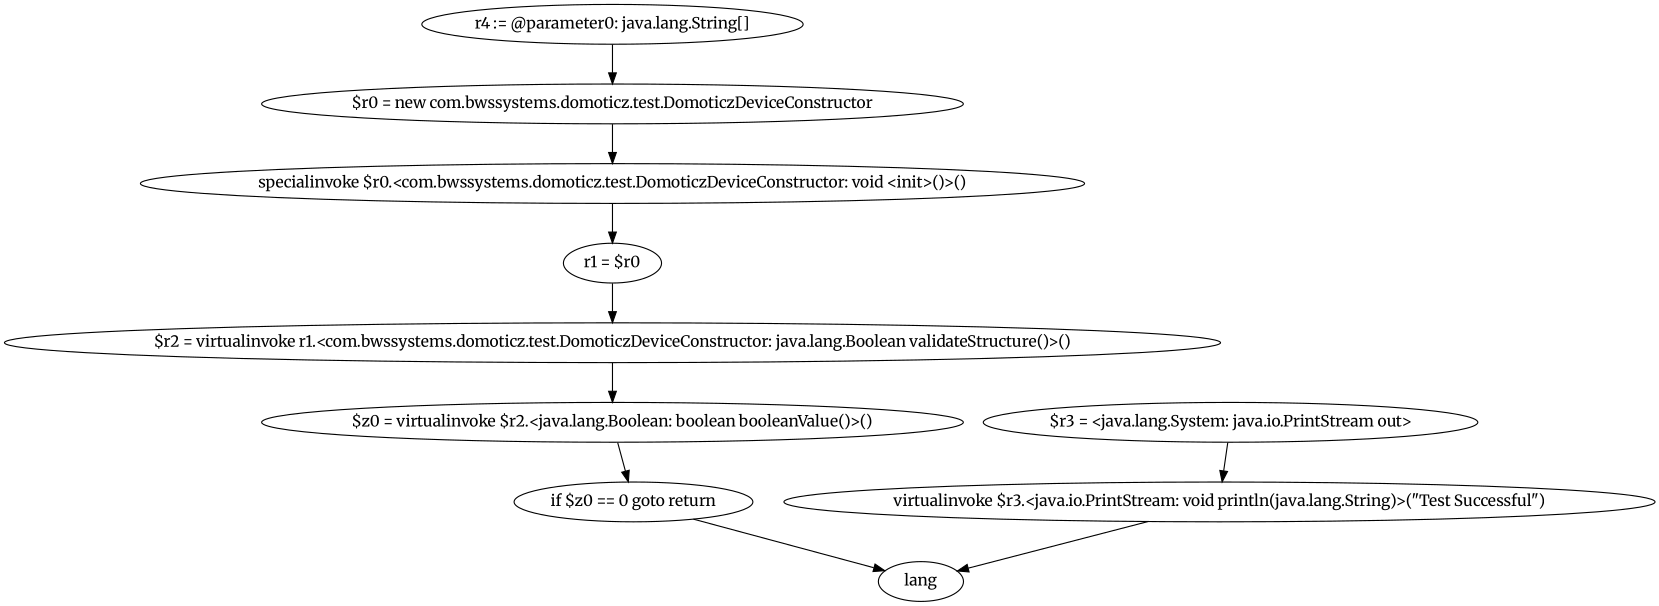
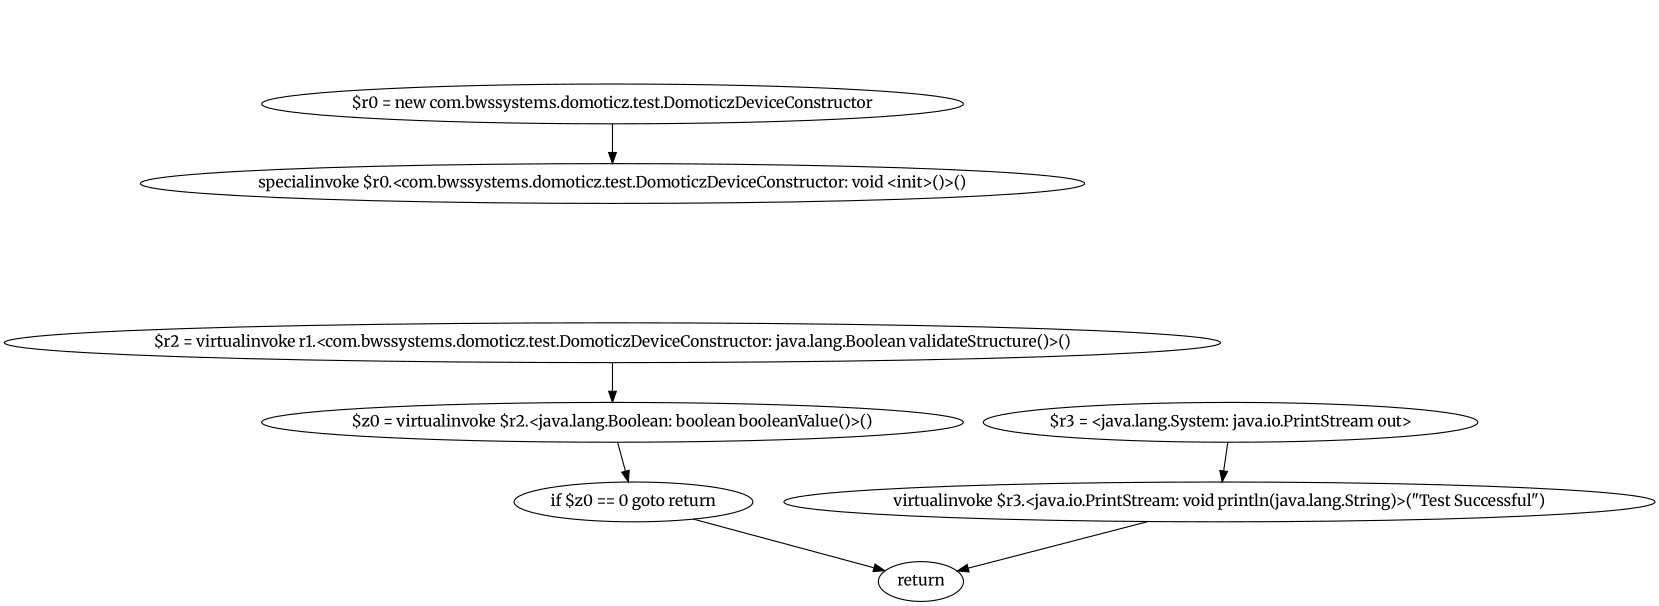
(612, 24) -> none
(612, 263) -> none
(921, 582) -> (921, 582)
